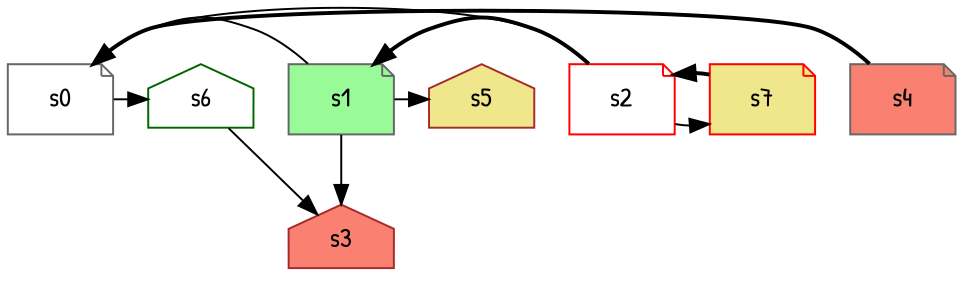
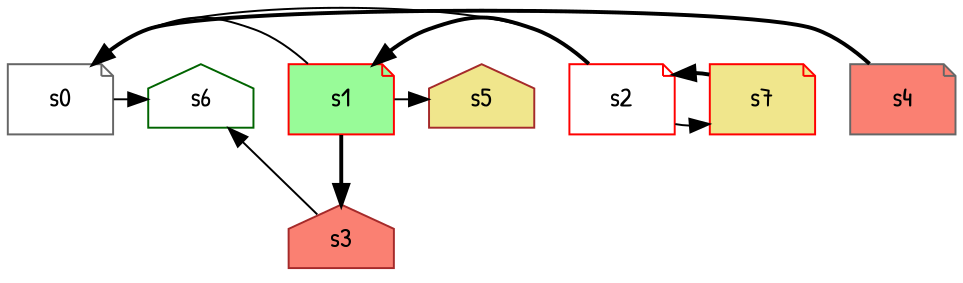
(341, 99) -> (341, 99)
(341, 160) -> (341, 160)
(266, 164) -> (280, 178)
